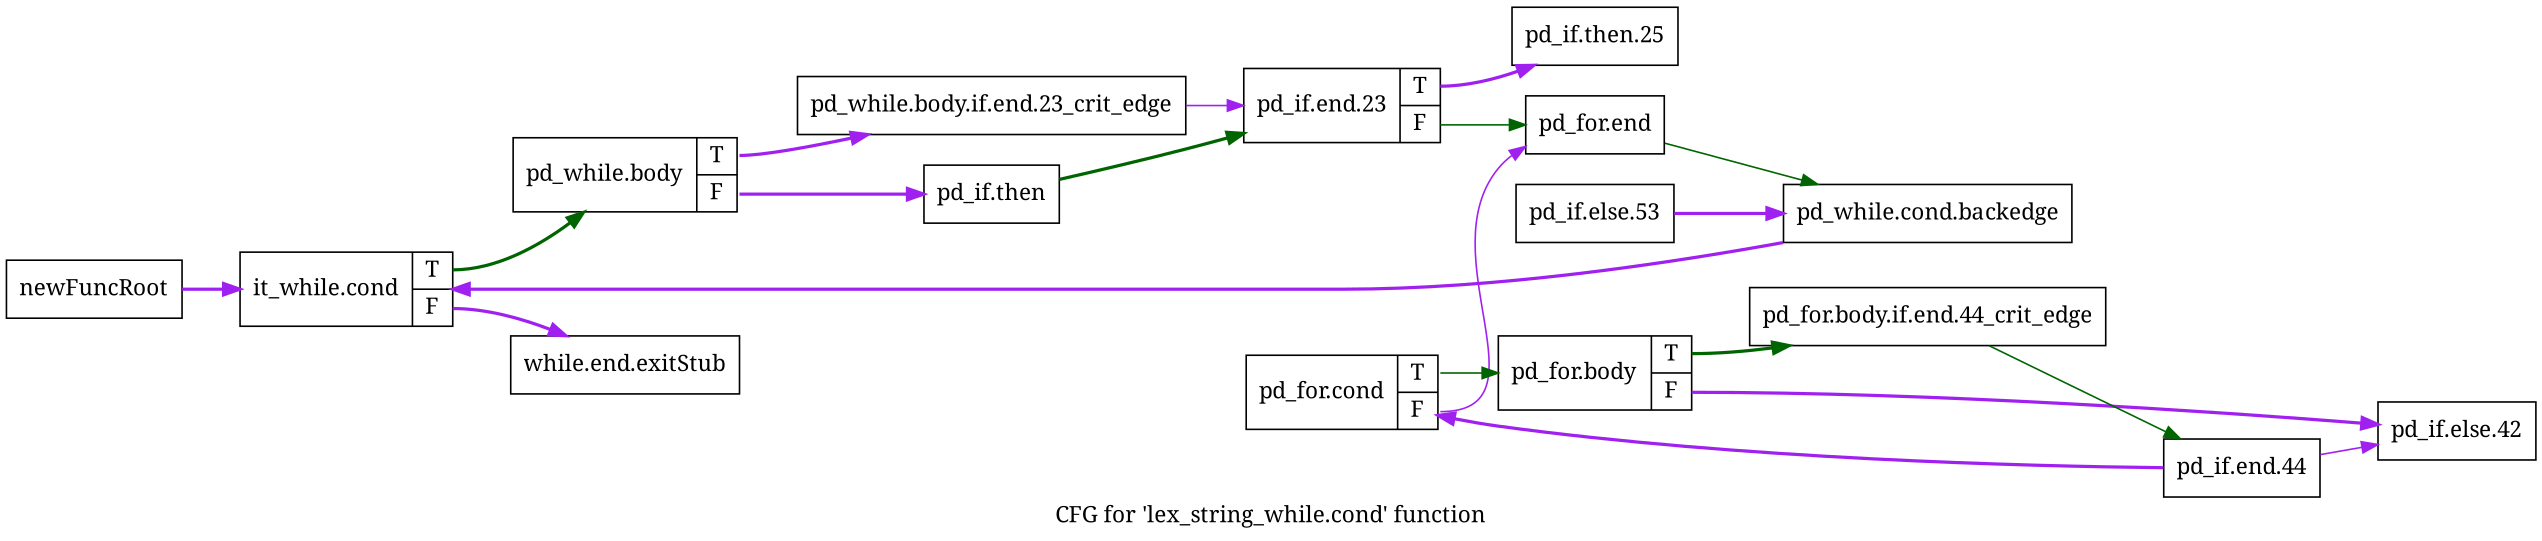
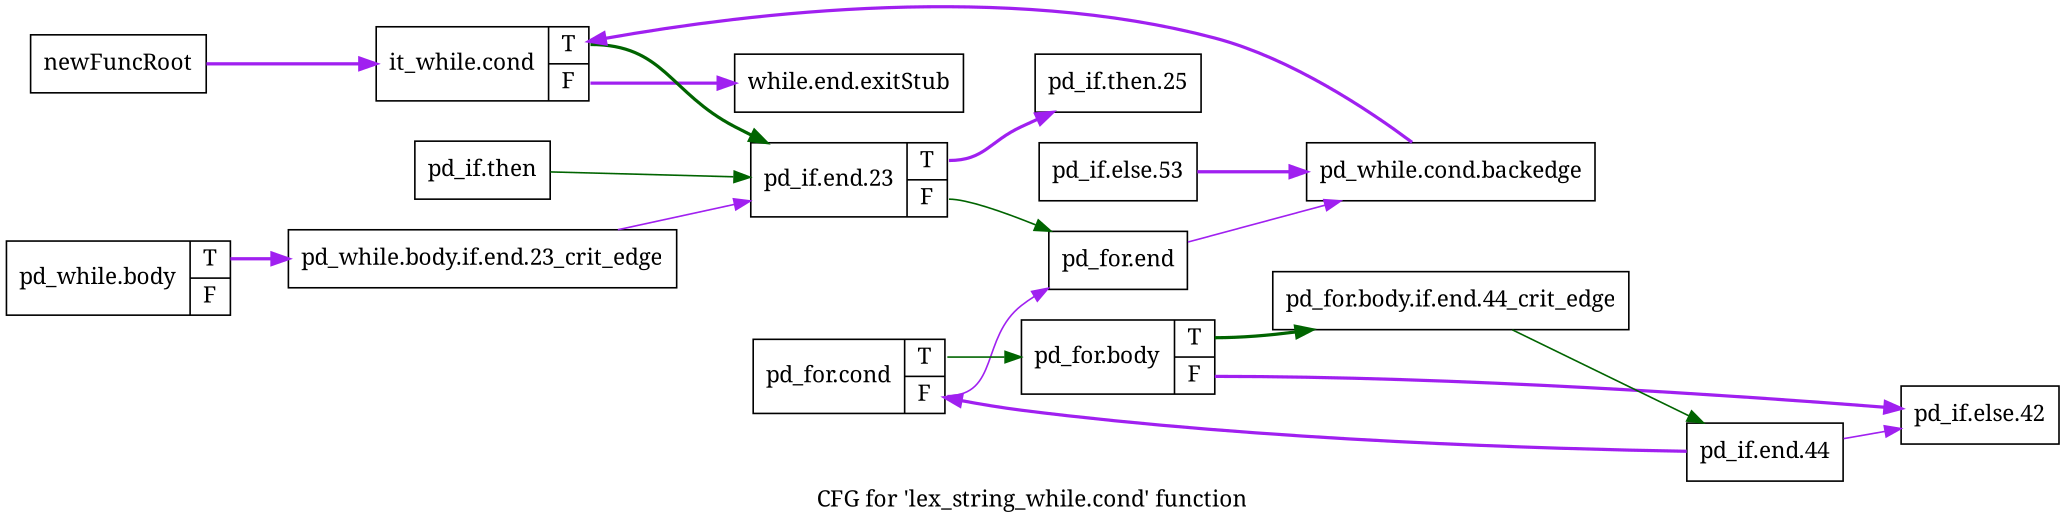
(1144, 160) -> (642, 174)
(1734, 162) -> (1257, 224)
(823, 194) -> none
(515, 255) -> (664, 72)
